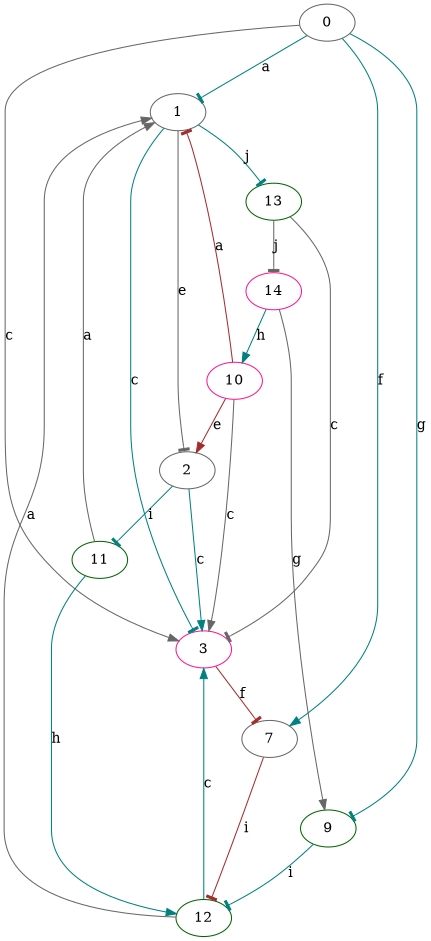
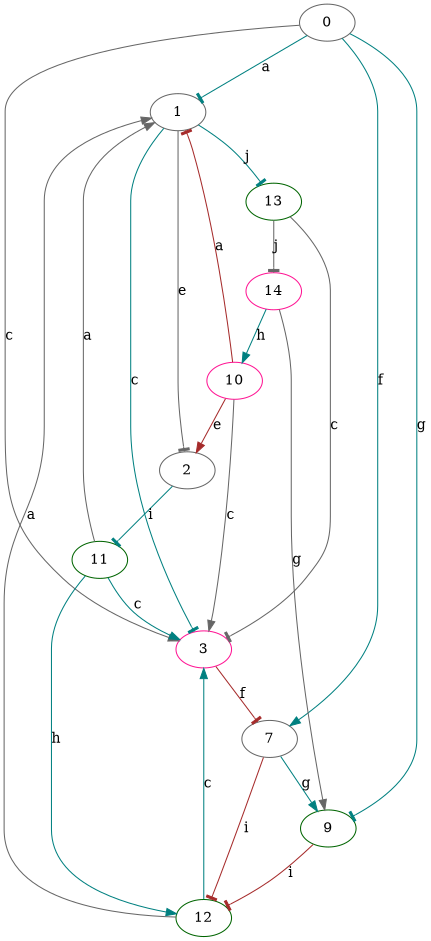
(195, 555) -> (134, 612)
none -> (296, 780)
(274, 878) -> (274, 878)
